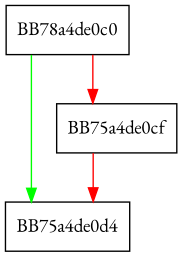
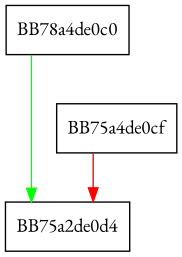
(93, 72) -> none
(68, 227) -> (68, 227)
